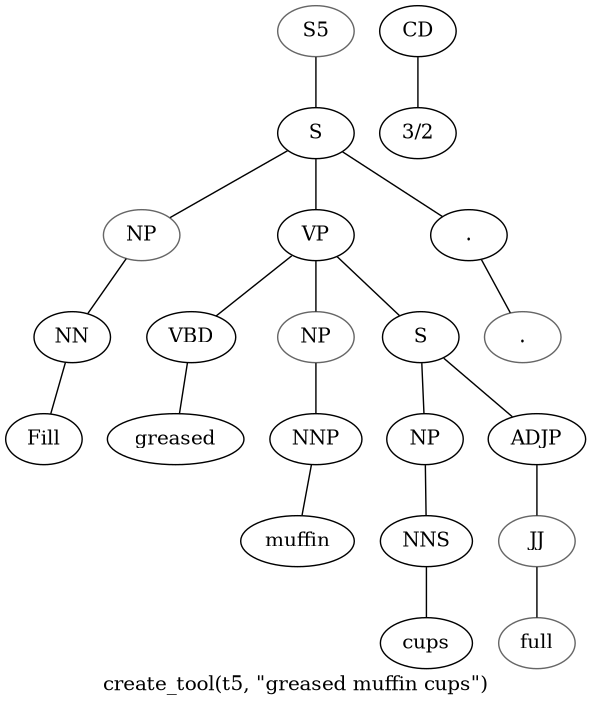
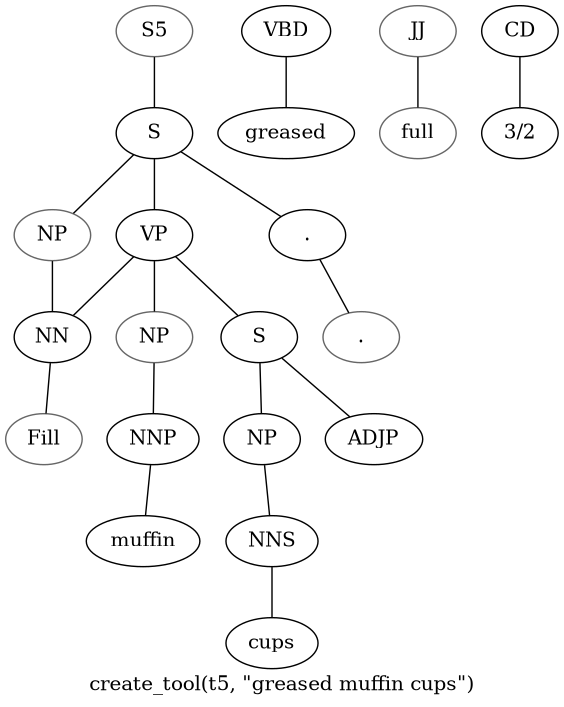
(254, 286) -> (104, 286)
(44, 439) -> (44, 439)
(537, 490) -> none
